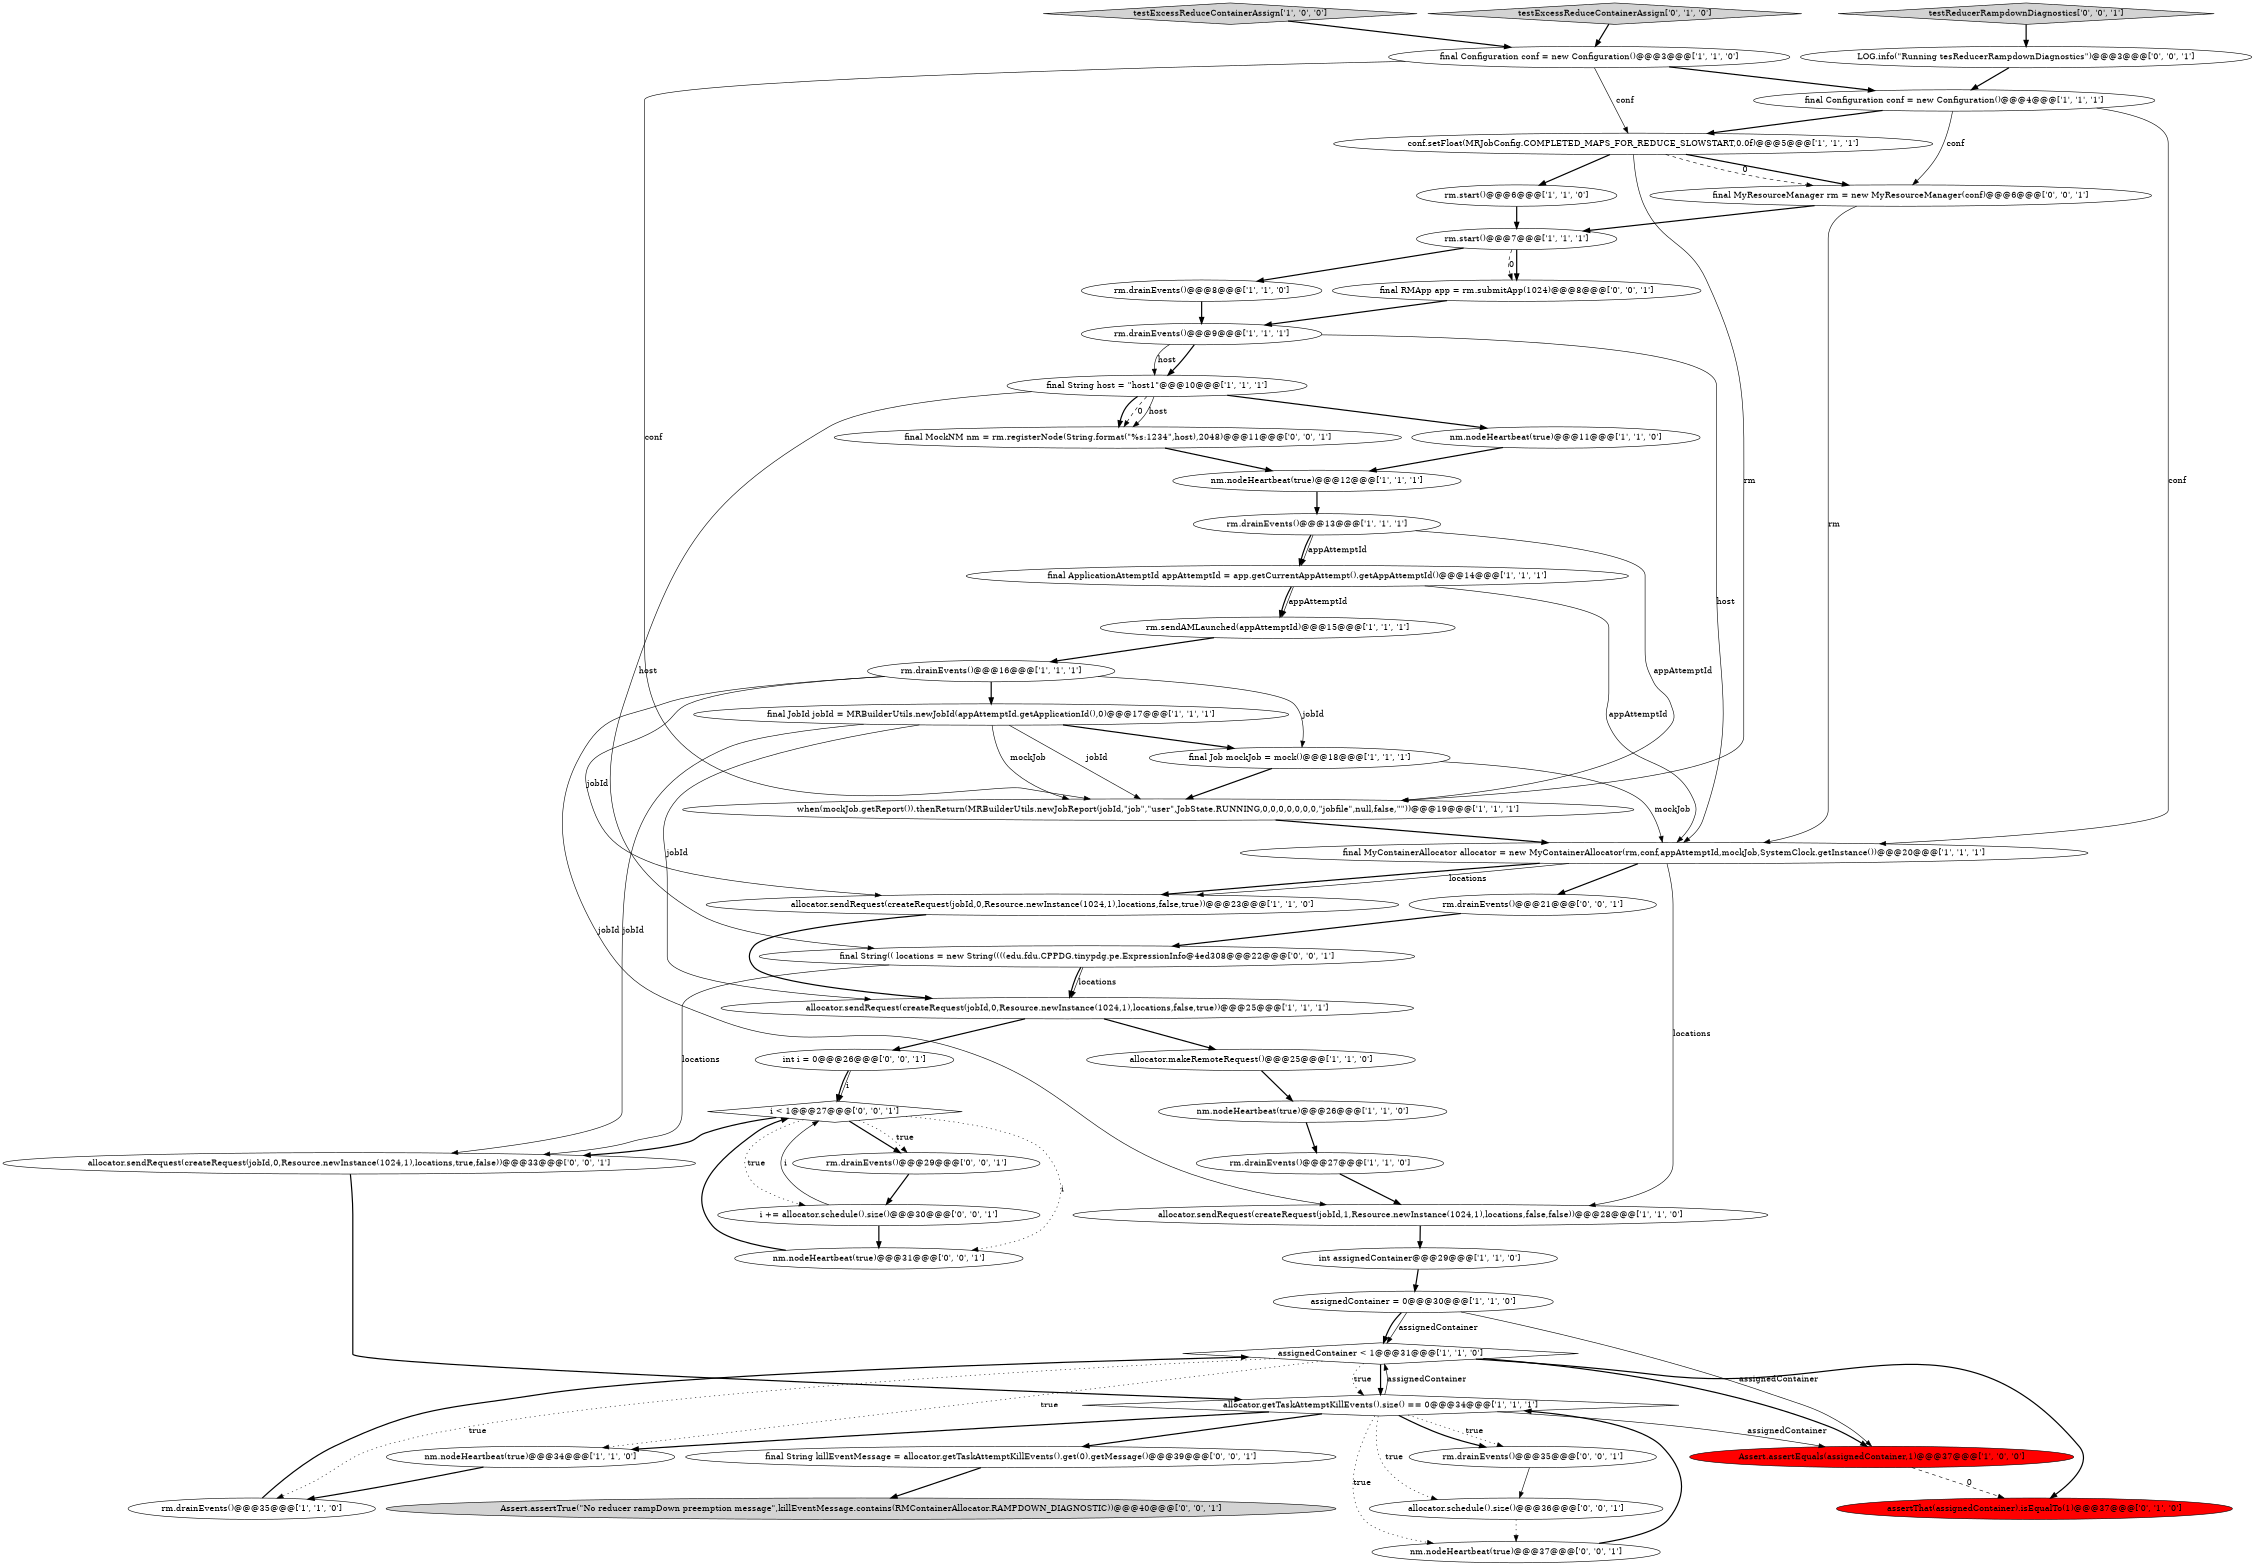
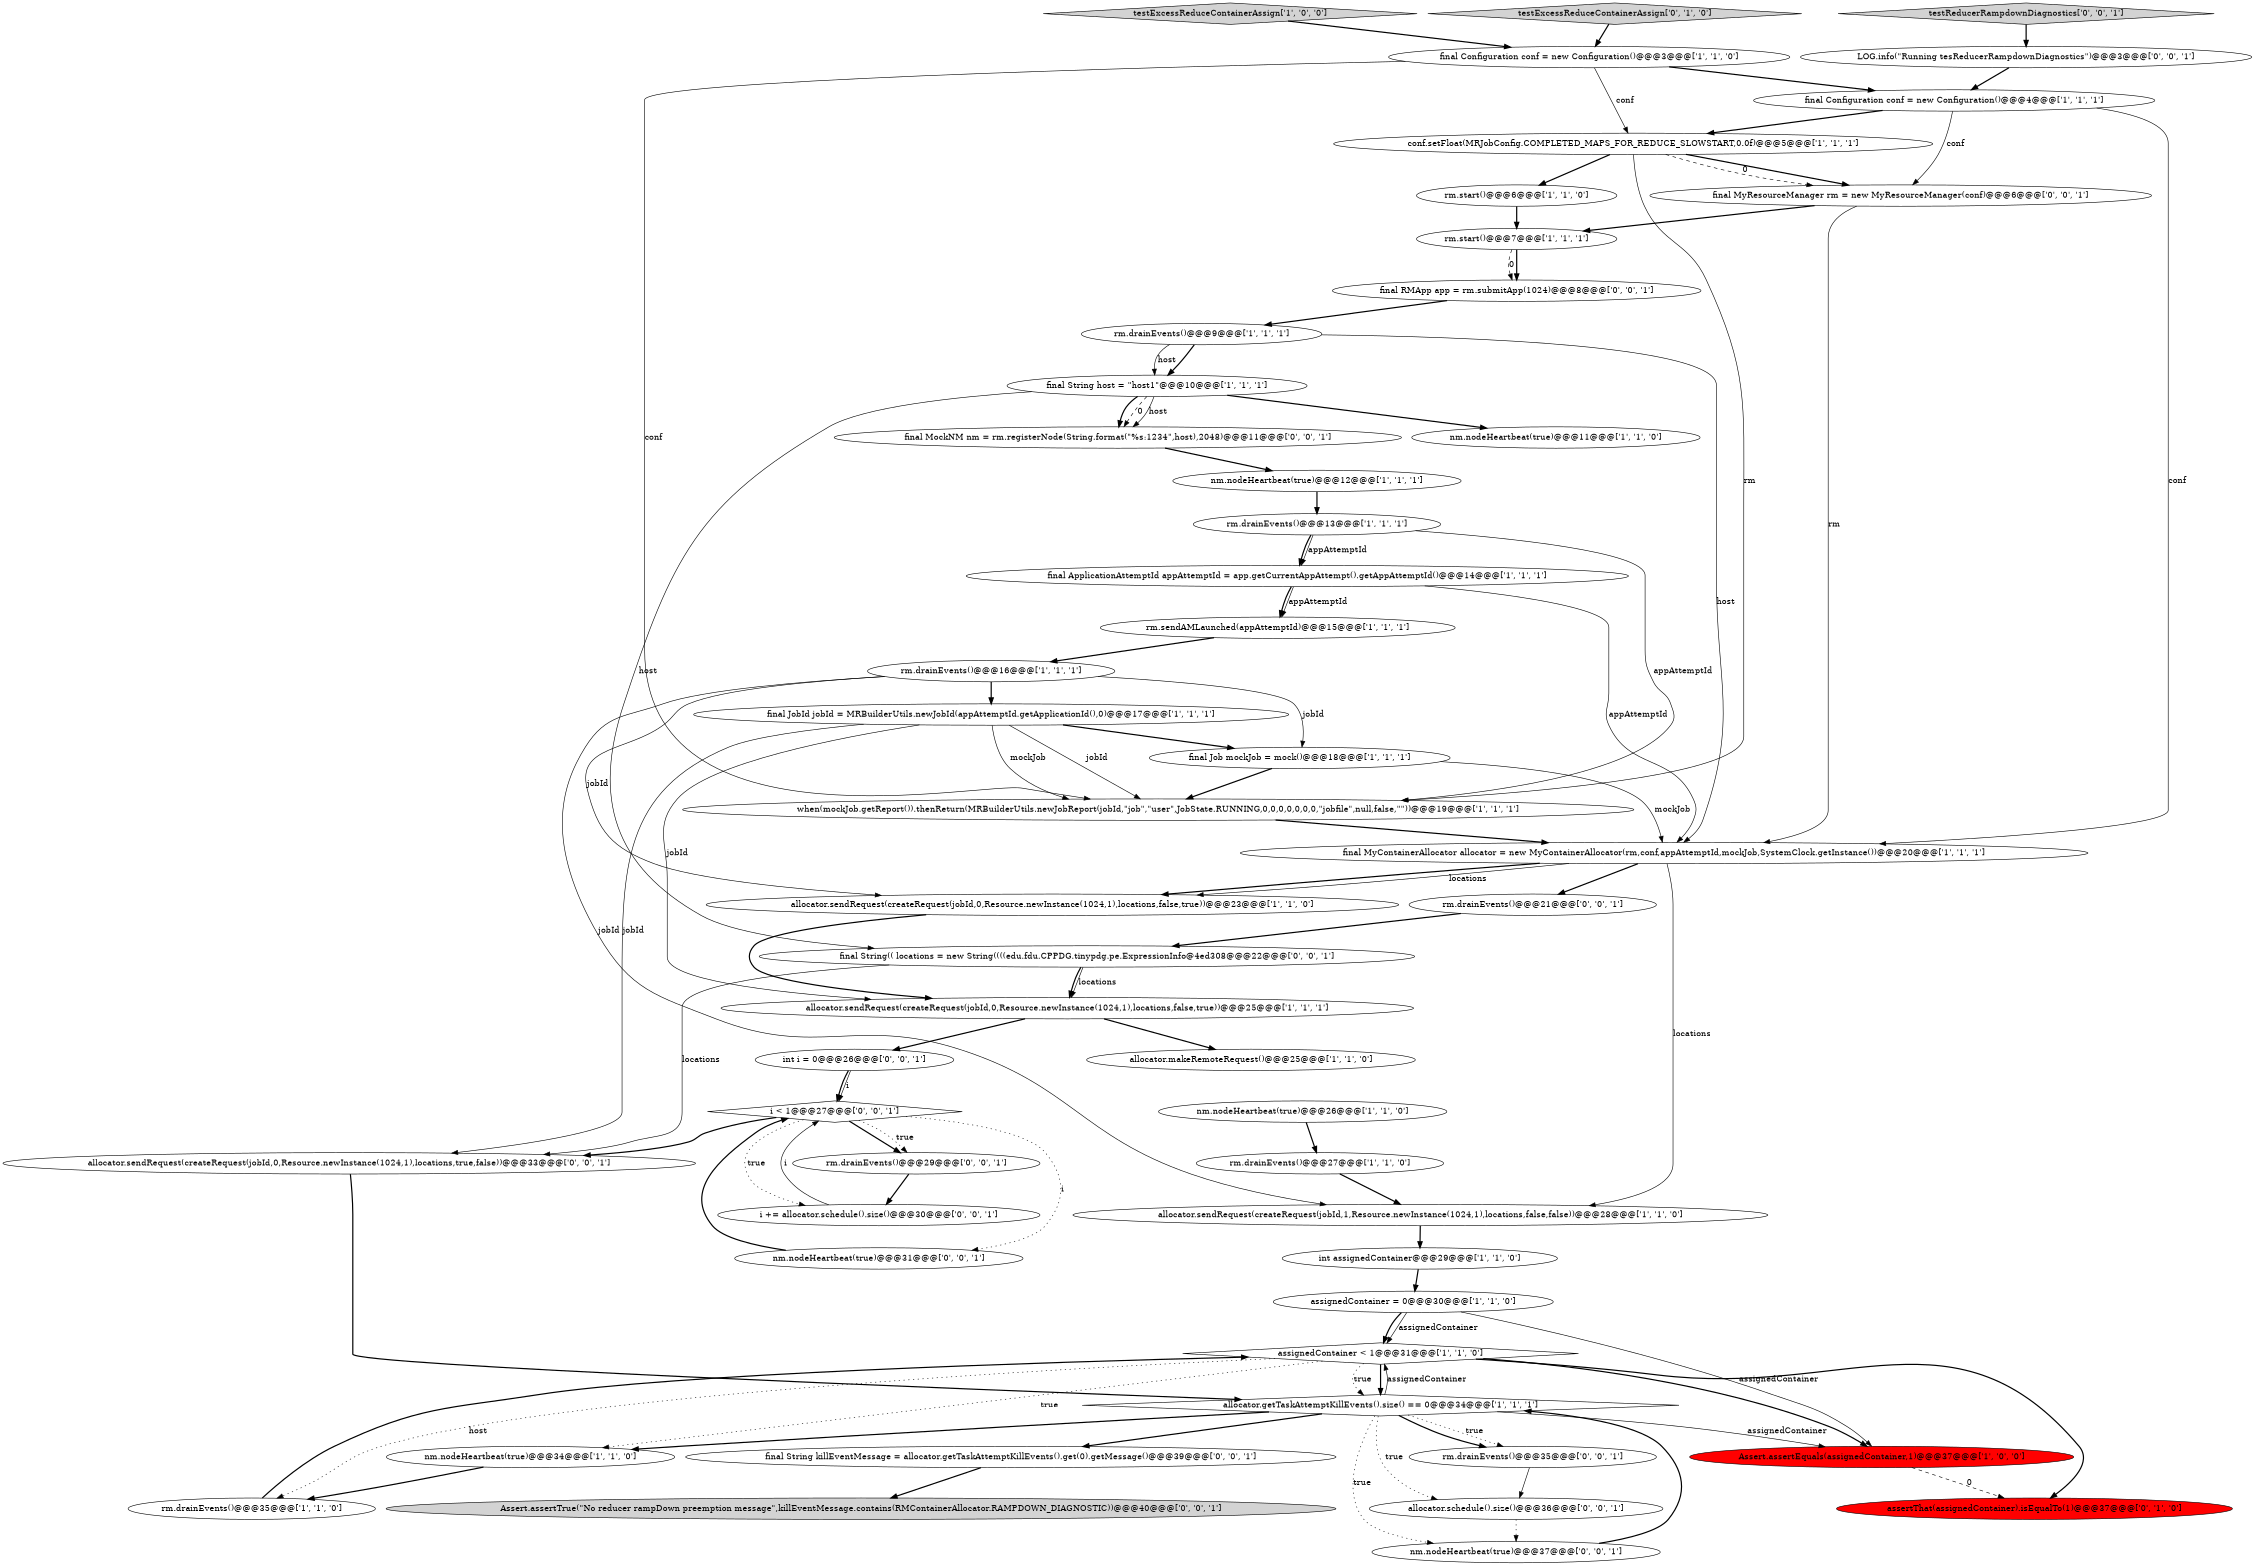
(1202, 291) -> none
(1439, 459) -> none
(1275, 1084) -> none
(879, 1234) -> none
(478, 1431) -> (478, 1431)
